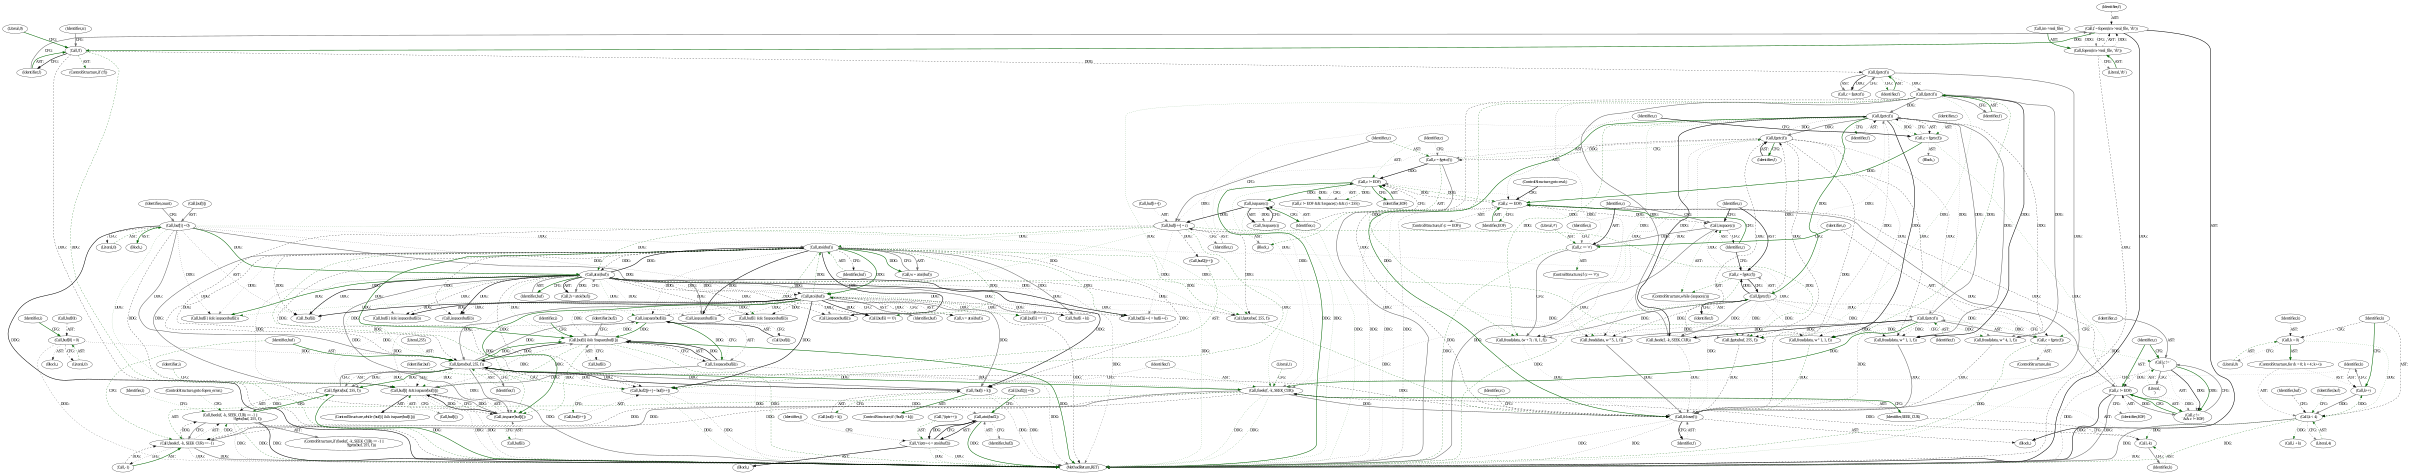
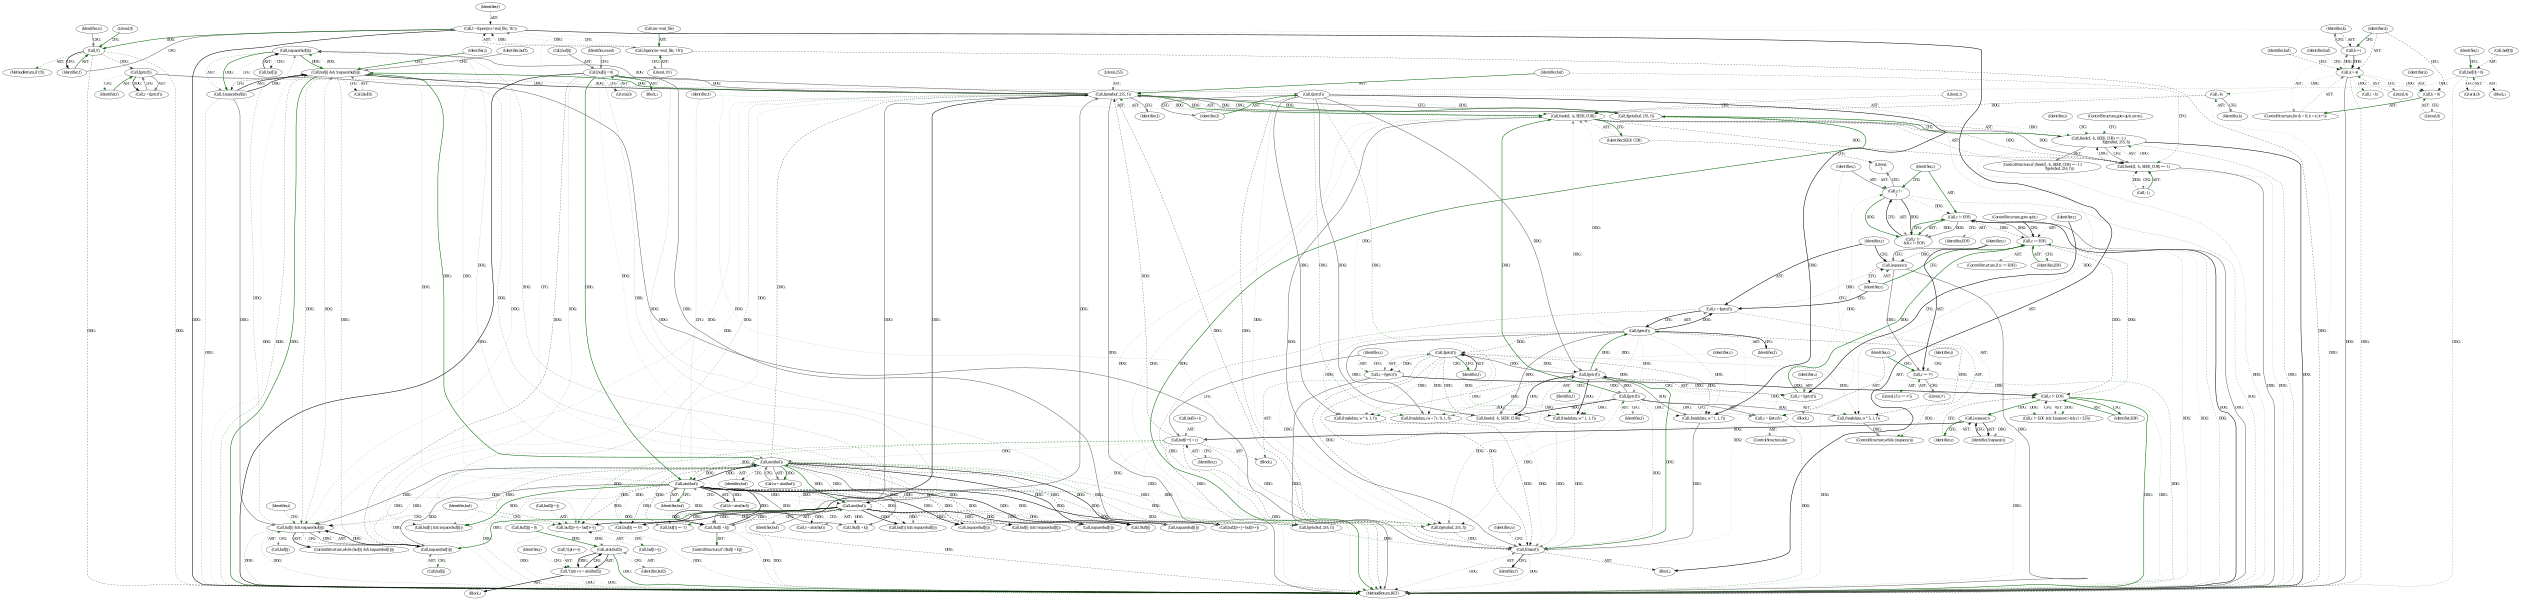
(88, 73) -> (27, 73)
(1545, 182) -> (2015, 217)
(1266, 226) -> (1988, 440)
(1187, 242) -> (1269, 517)
(237, 275) -> (655, 309)
(1576, 275) -> (1897, 397)
(1536, 284) -> (1929, 385)
(2388, 363) -> (2392, 80)
(2329, 377) -> (2304, 71)
(1643, 378) -> (1870, 429)
(2216, 380) -> (1888, 222)
(194, 391) -> (2115, 116)
(2337, 403) -> (2354, 61)
(1010, 404) -> (577, 539)
(830, 417) -> none
(2033, 423) -> (1760, 146)
(152, 454) -> (2143, 179)
